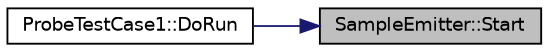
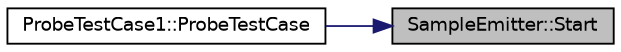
(130, 26) -> (166, 26)
